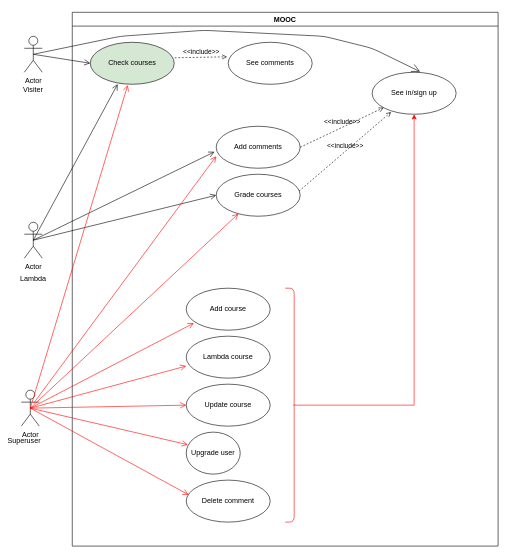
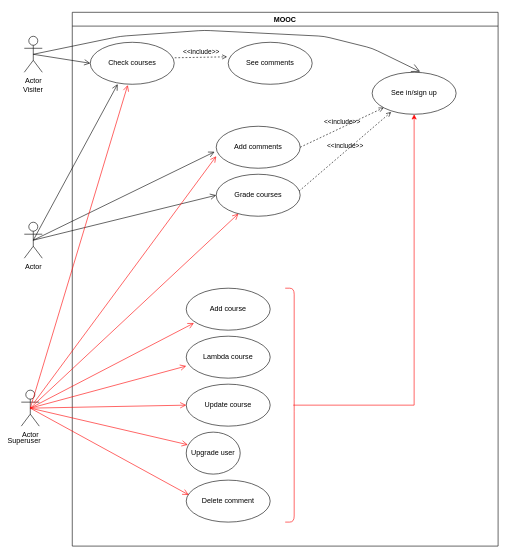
(132, 63) -> (132, 63)
(33, 279) -> none
